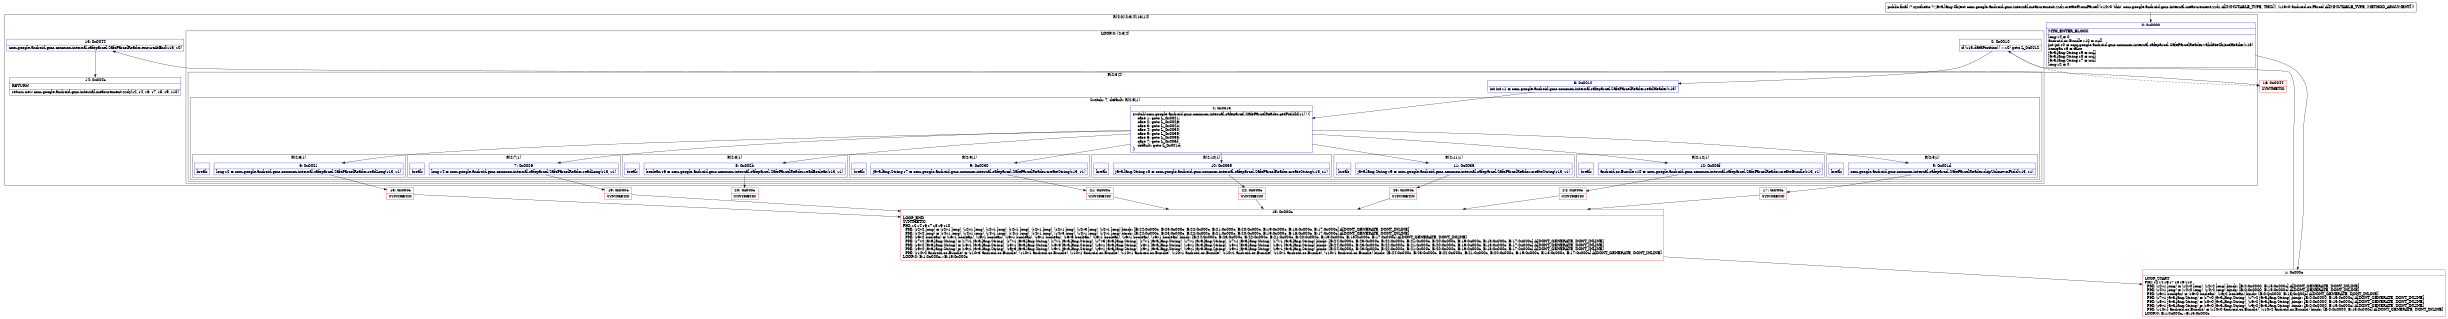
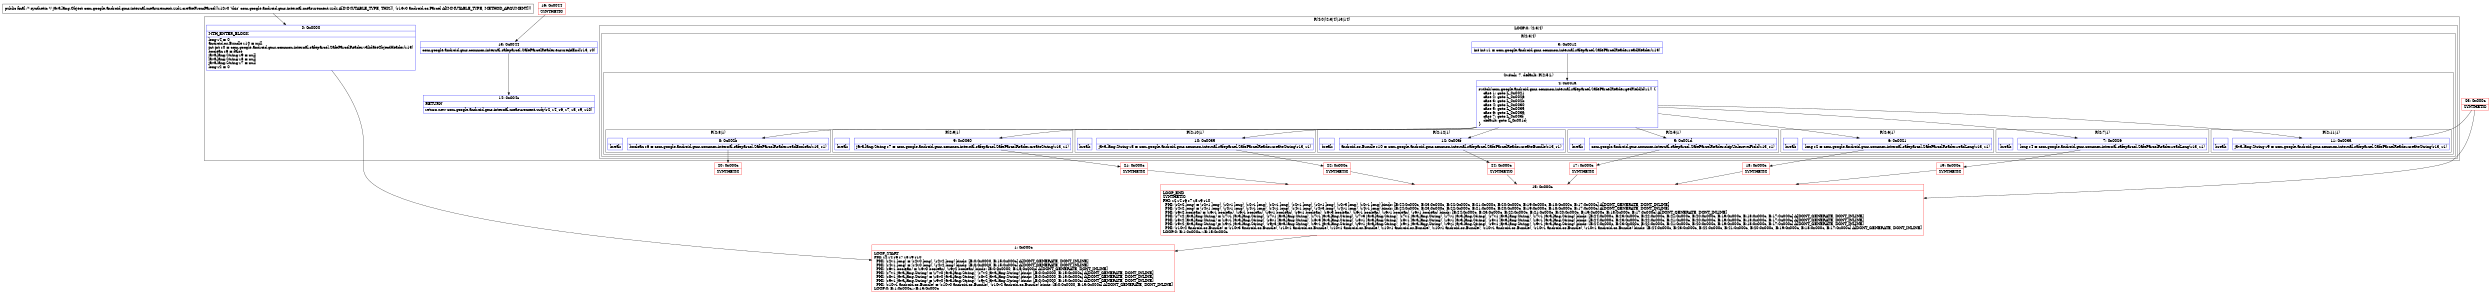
(2000, 45) -> none
(1434, 181) -> (2444, 132)
